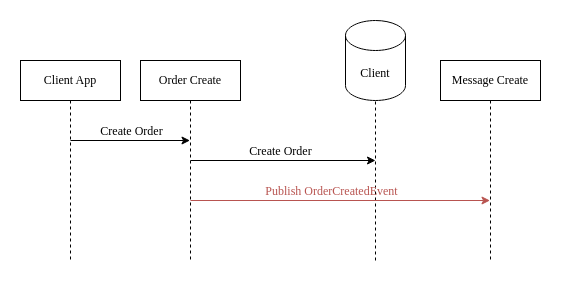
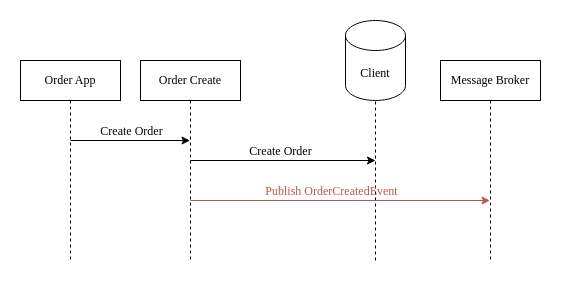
(71, 81) -> (71, 81)
(491, 81) -> (491, 81)
